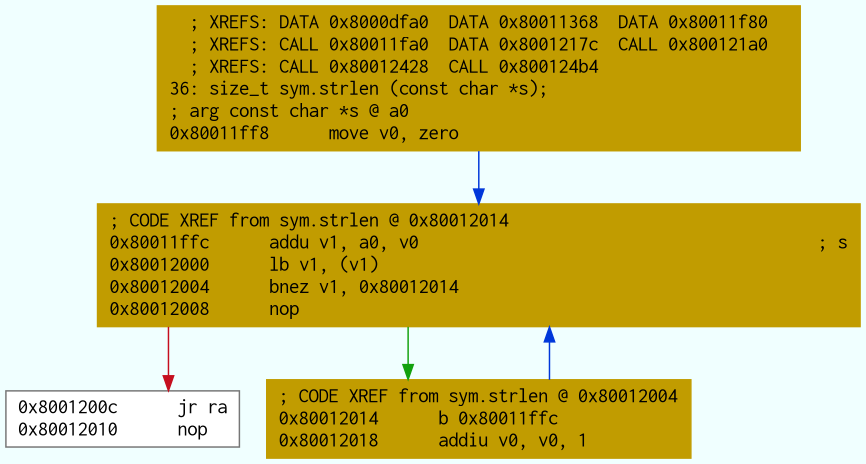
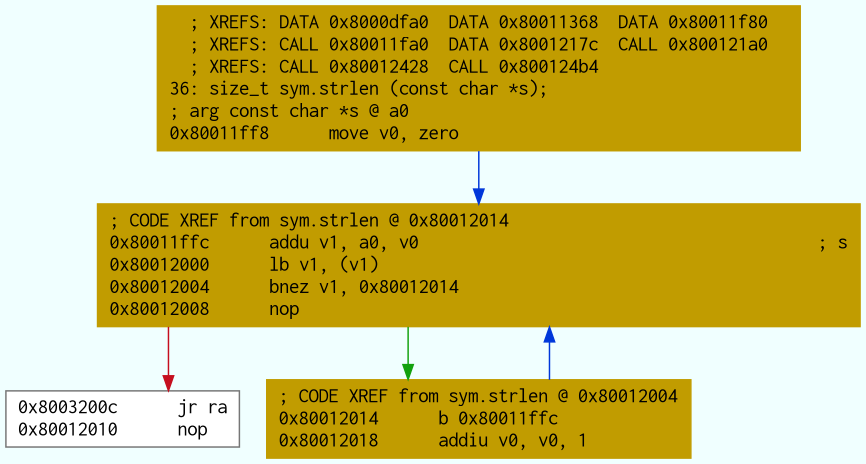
(123, 419) -> (123, 419)
